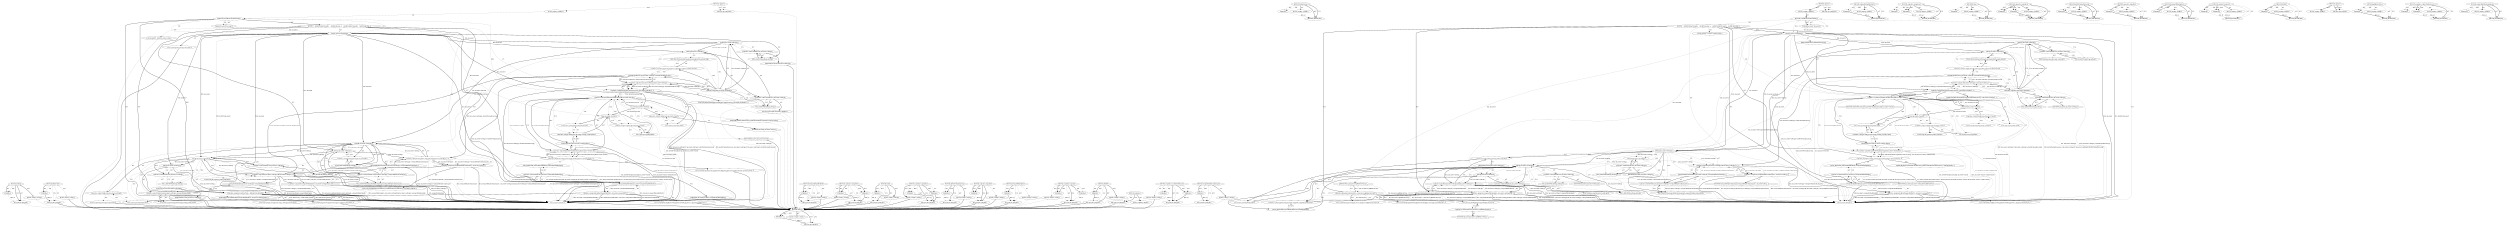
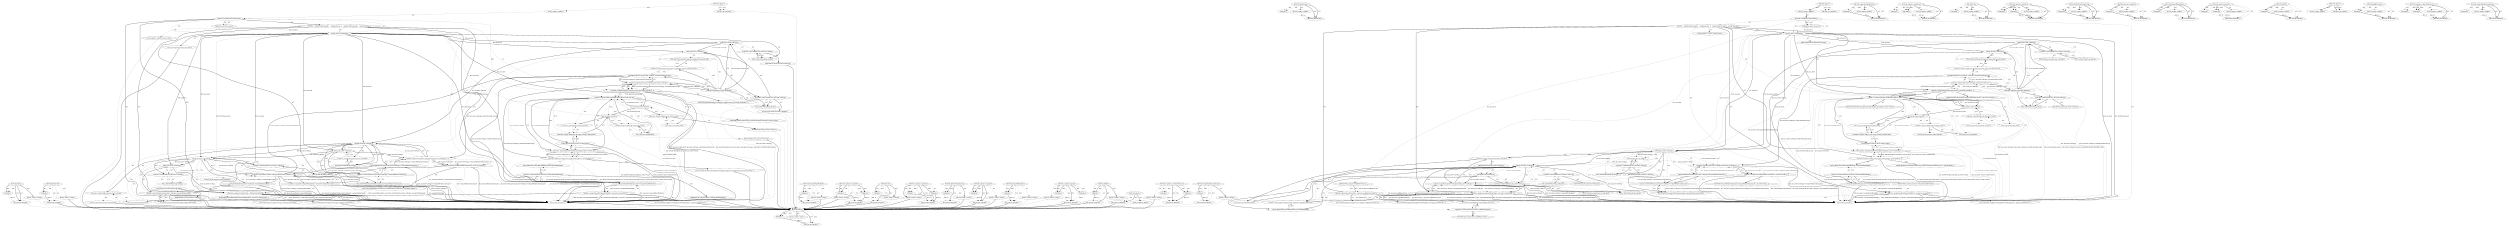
none -> (1371, 208)
